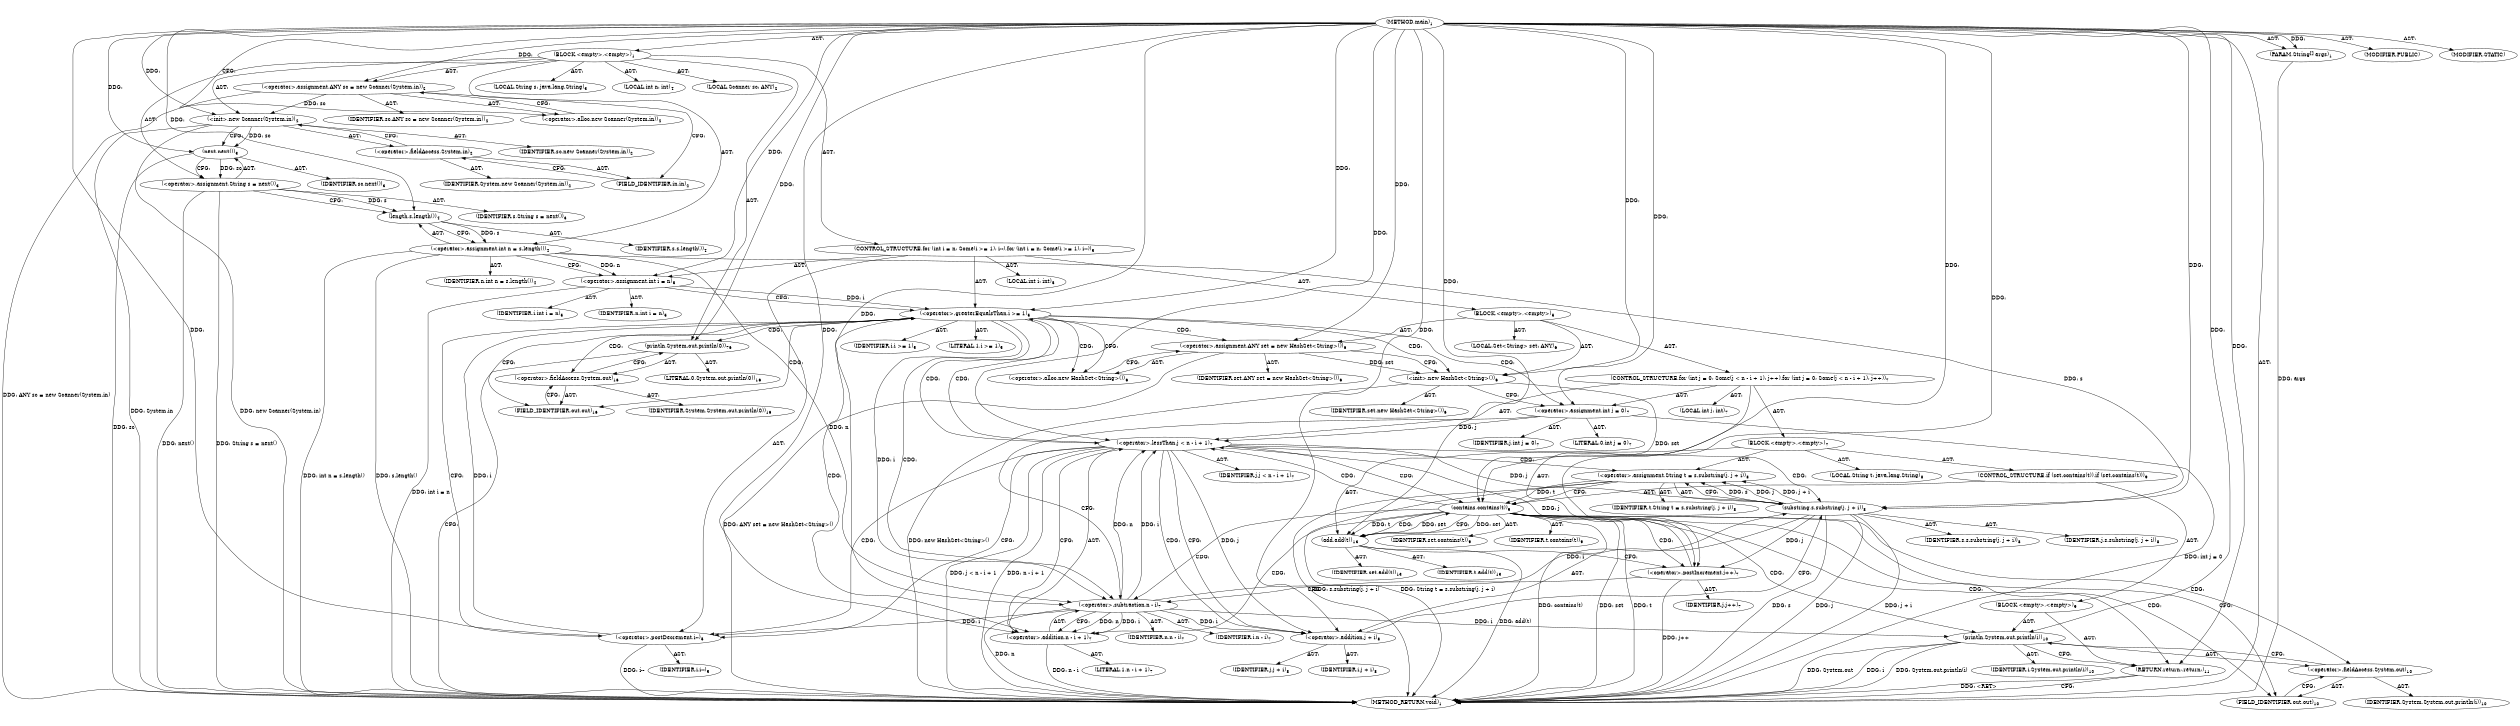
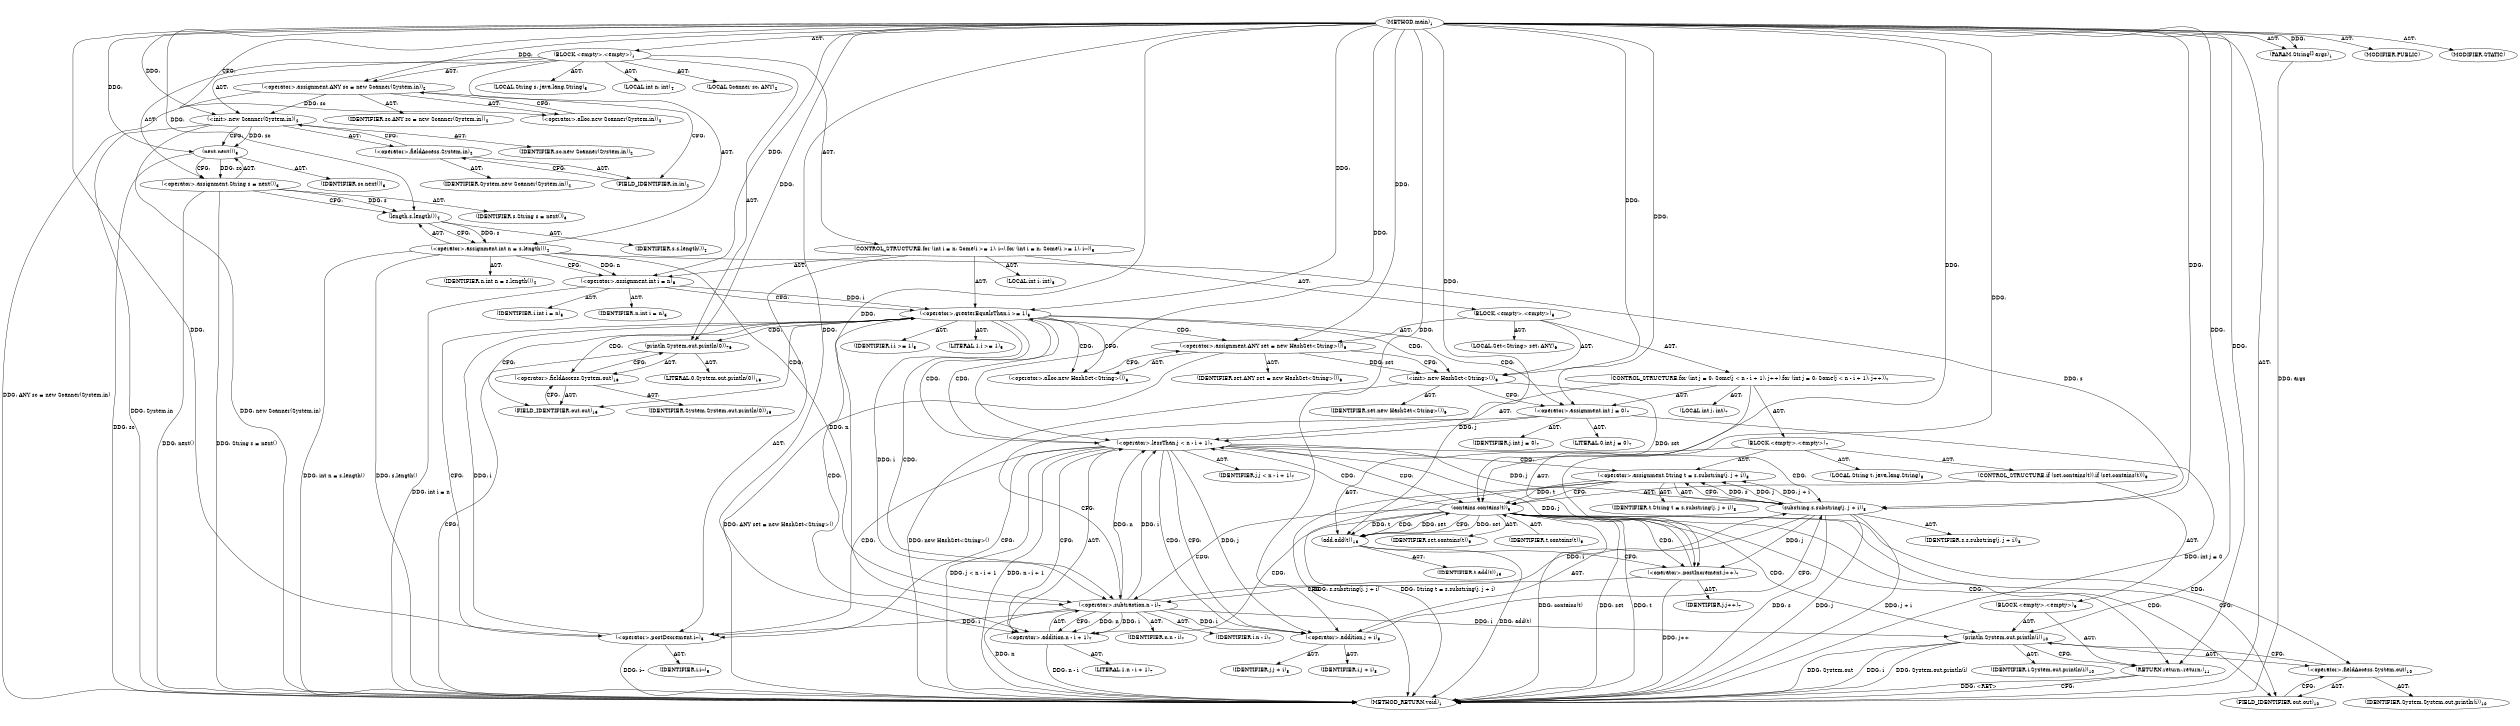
(1536, 517) -> (1524, 523)
(2112, 541) -> none
(1367, 573) -> none
